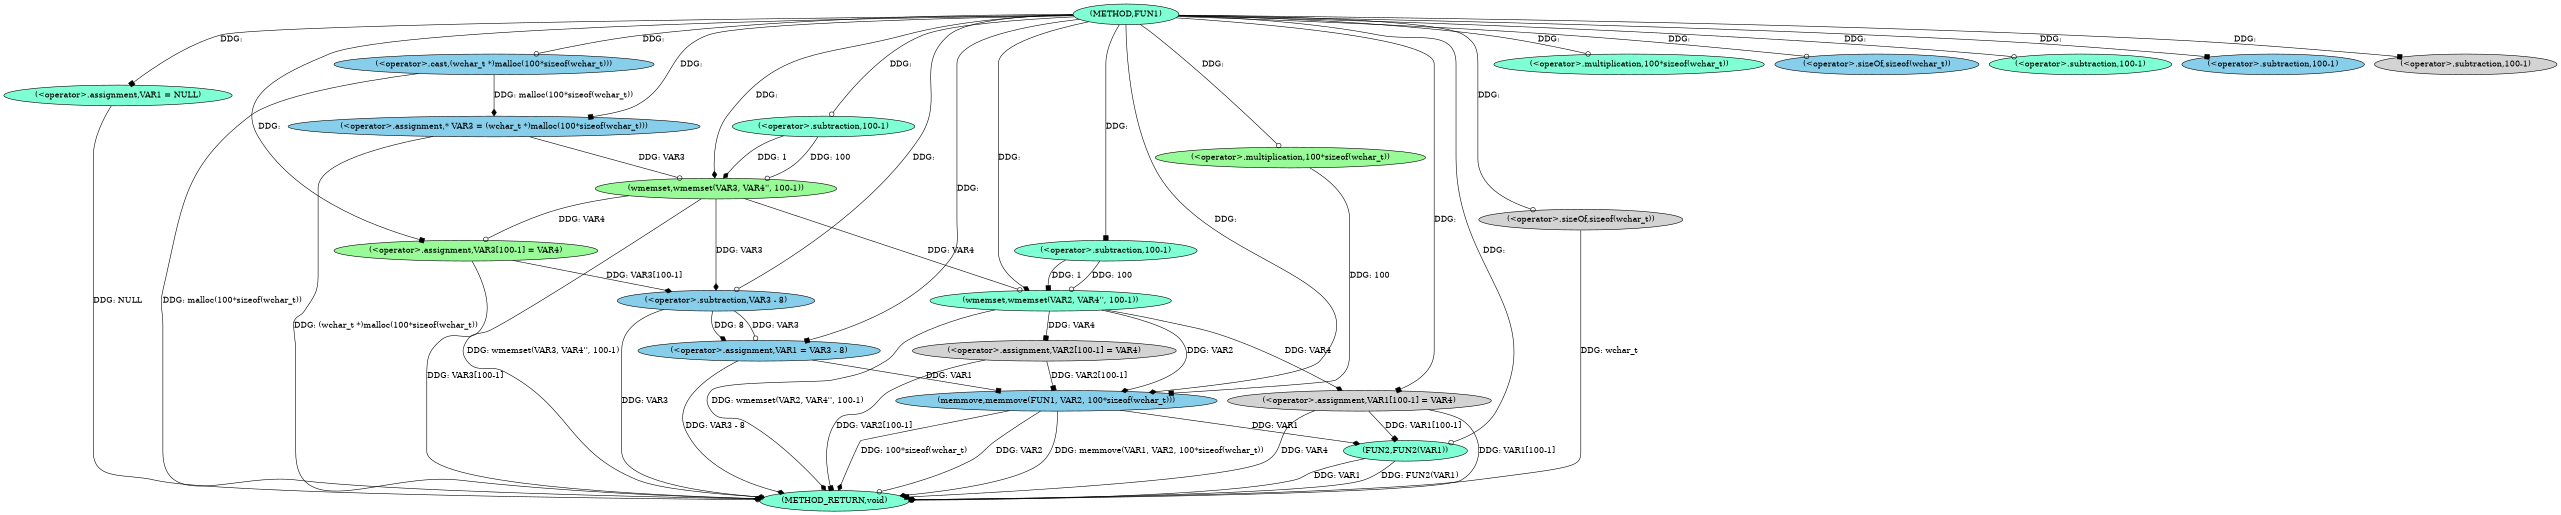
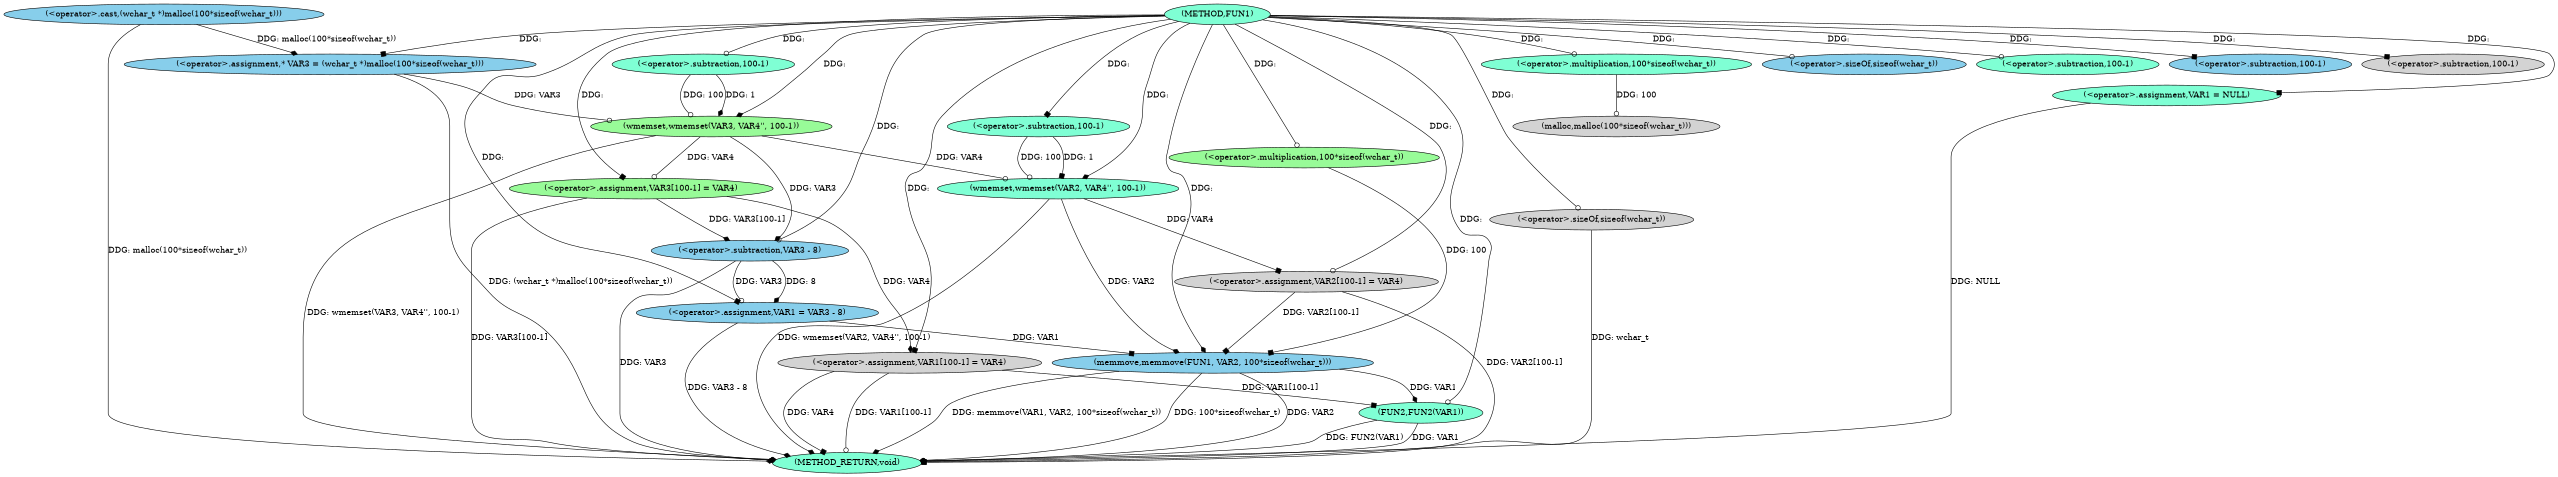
(738, 26) -> (1417, 128)
none -> (1616, 126)
(1225, 336) -> (848, 235)
